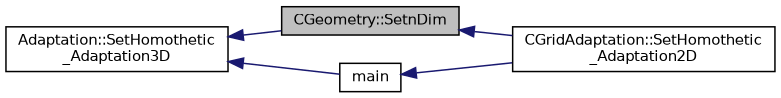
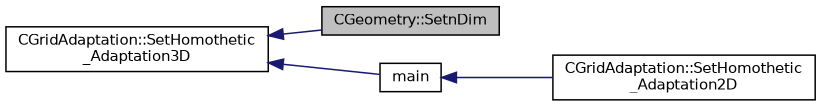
(493, 34) -> none
(117, 49) -> (137, 49)
